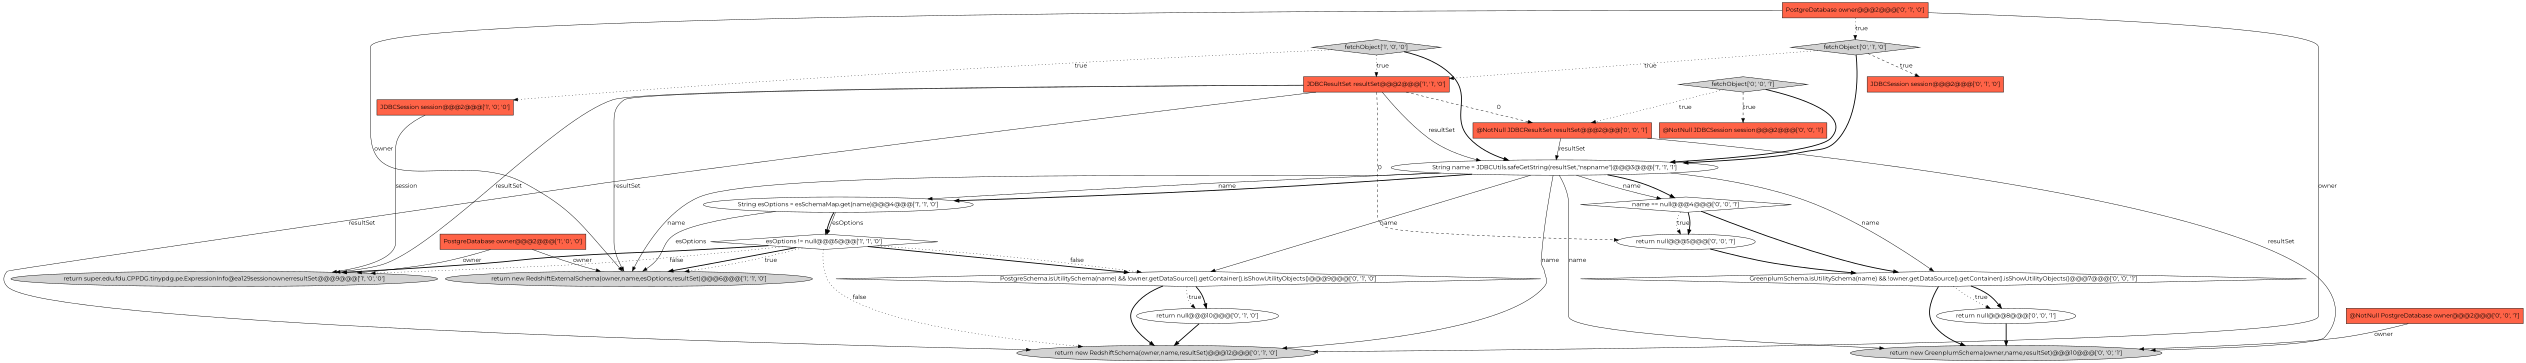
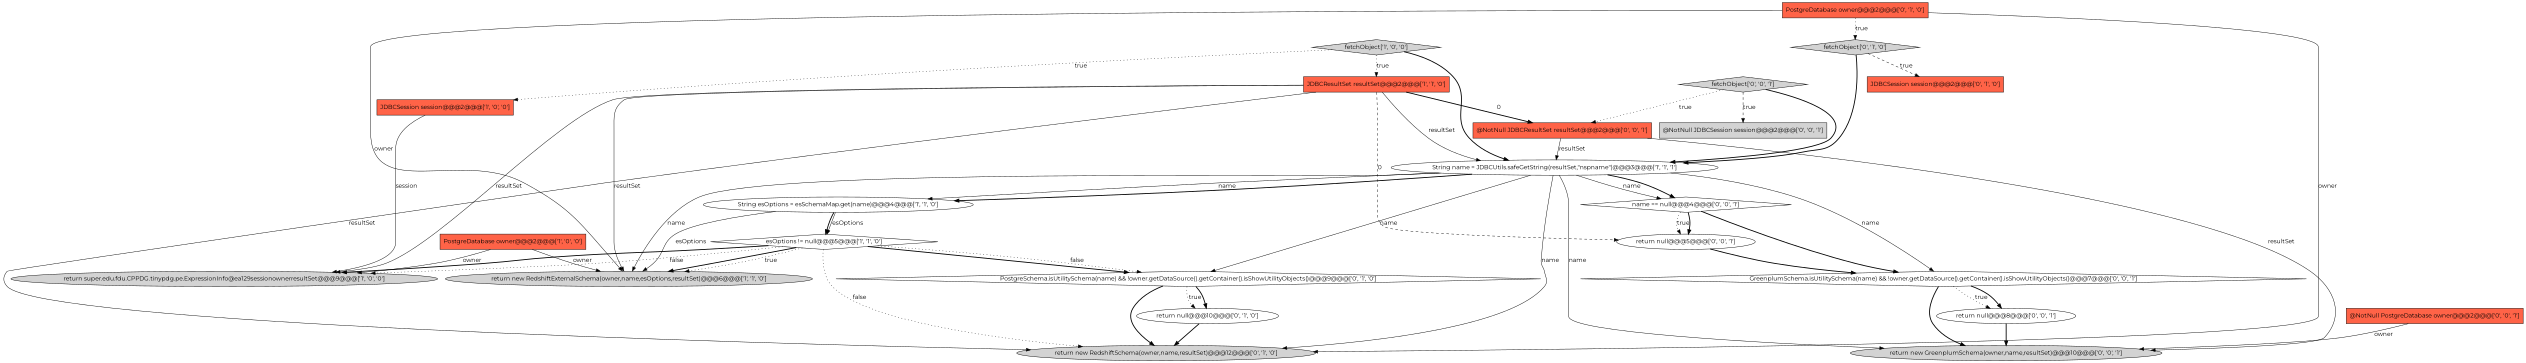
(1636, 64) -> none
(1467, 107) -> (1467, 107)
(1743, 130) -> (1743, 130)
